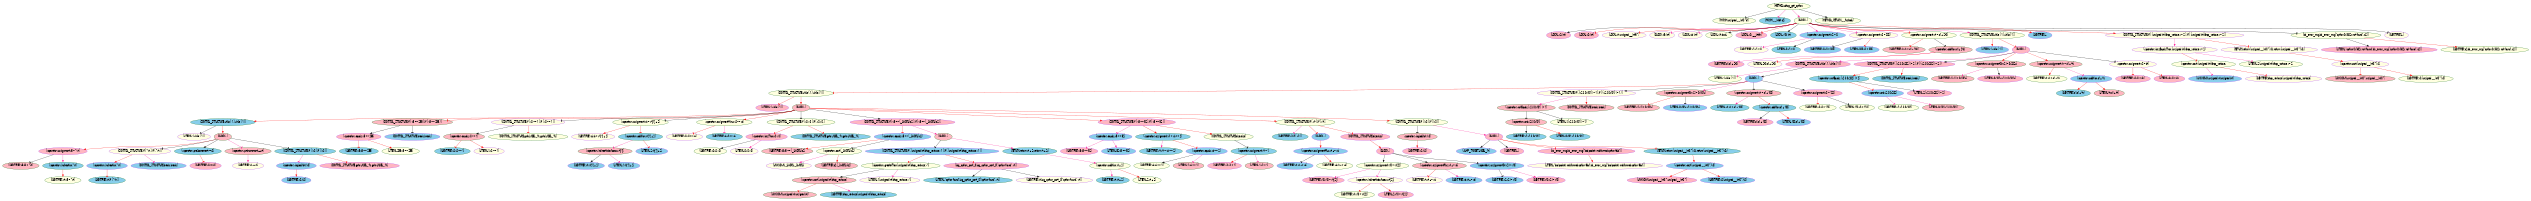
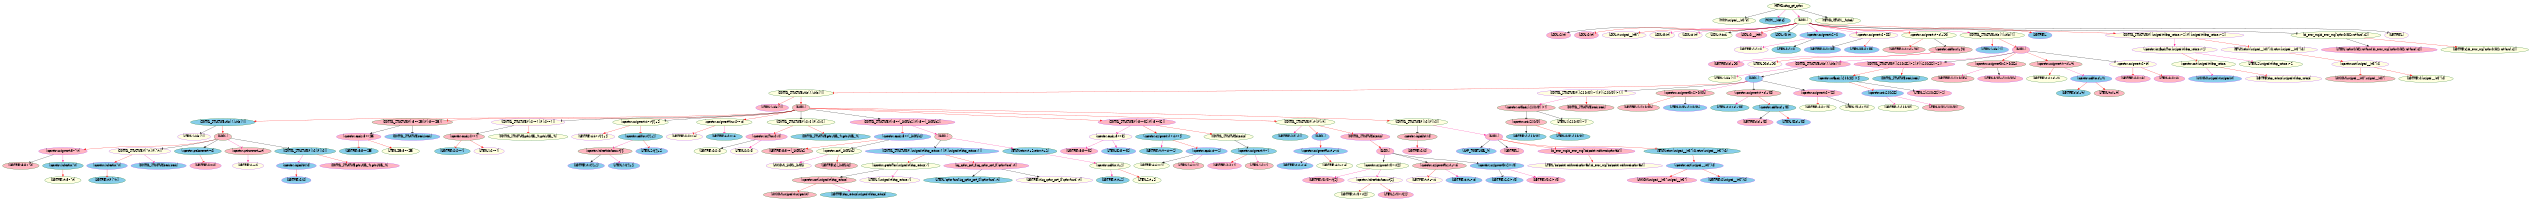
(1662, 35) -> (1662, 35)
(1299, 129) -> (1299, 129)
(1111, 137) -> (1111, 137)
